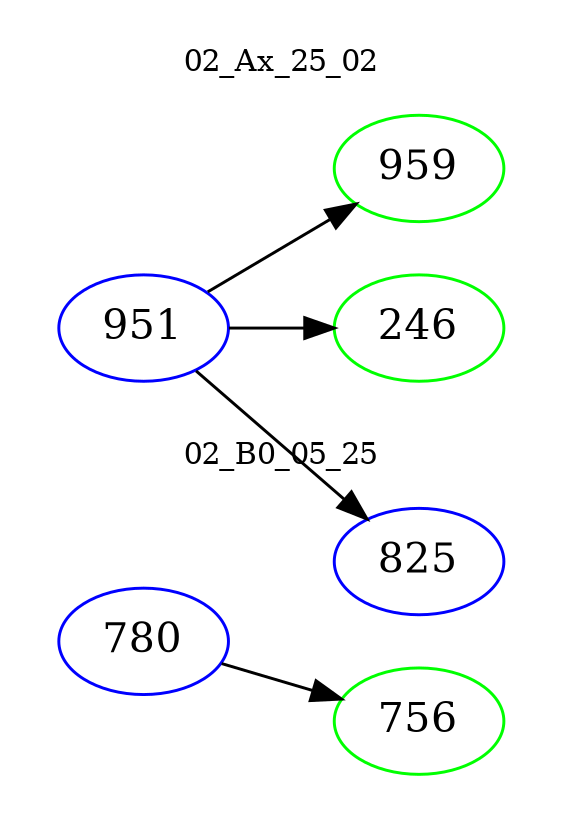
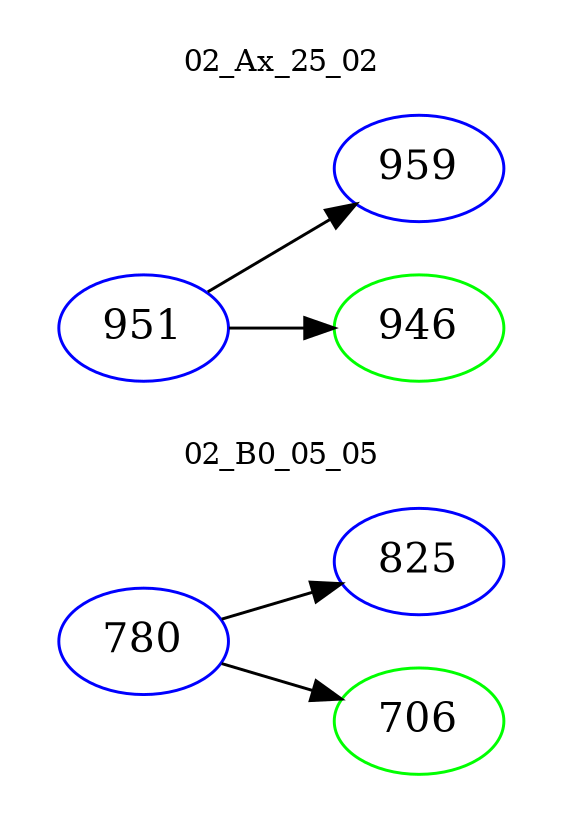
(419, 168) -> (419, 168)
(419, 328) -> (419, 328)
(285, 448) -> (267, 606)
(281, 457) -> (281, 457)
(419, 721) -> (419, 721)
